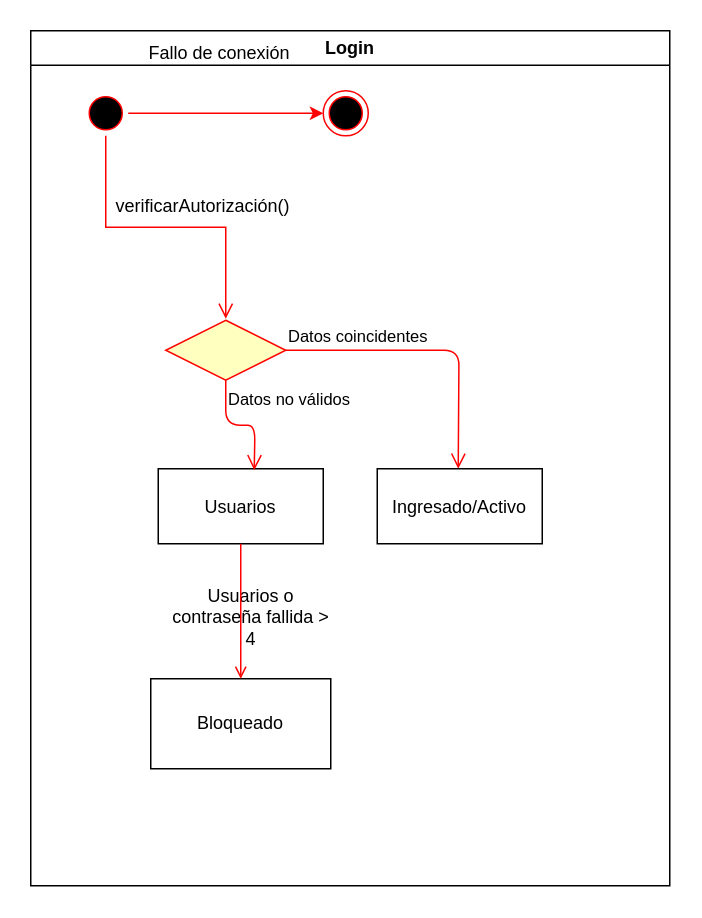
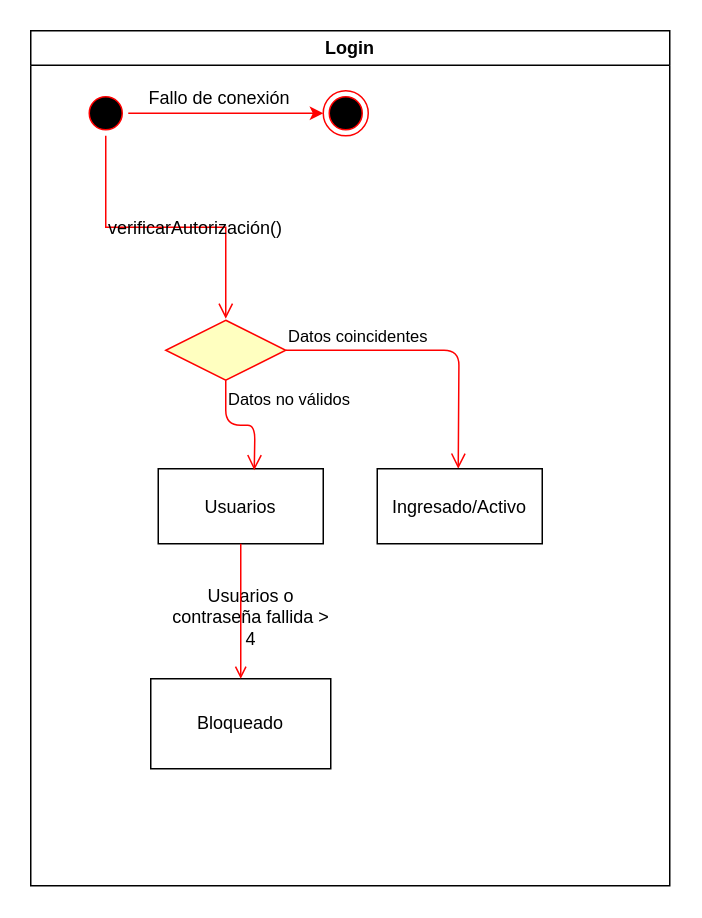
(220, 53) -> (220, 98)
(211, 206) -> (203, 229)
